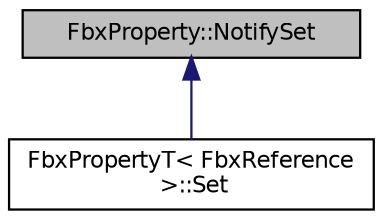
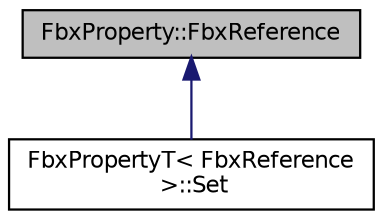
(191, 34) -> (191, 34)
